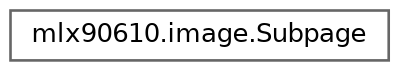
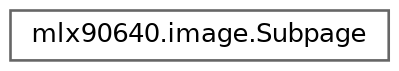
(200, 35) -> (200, 35)
